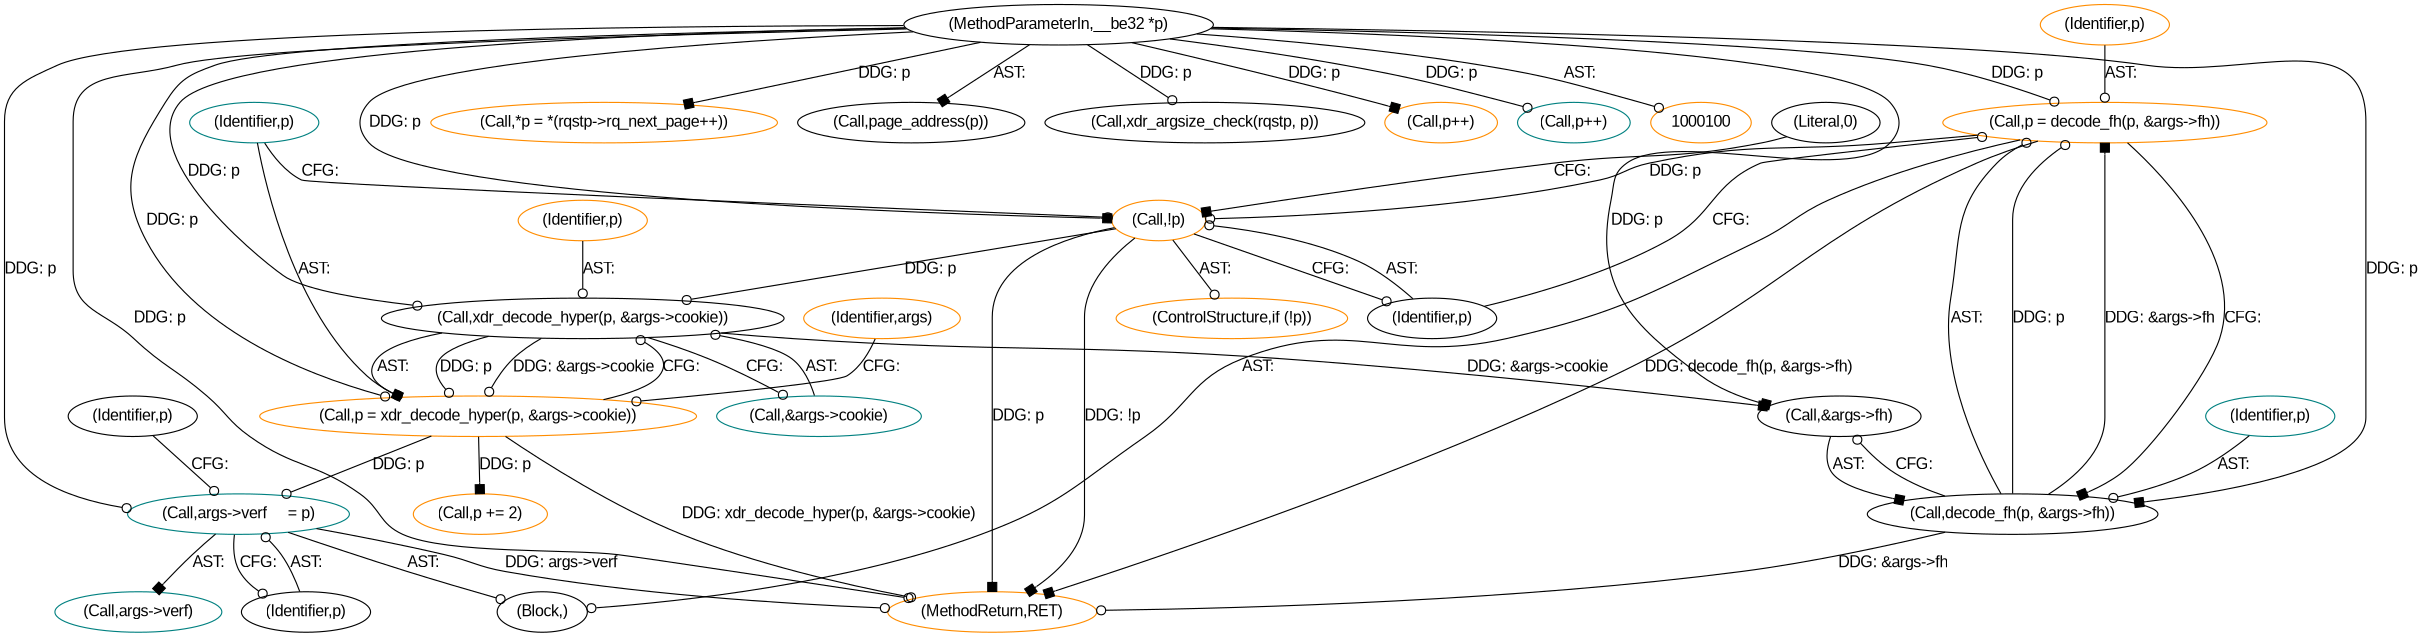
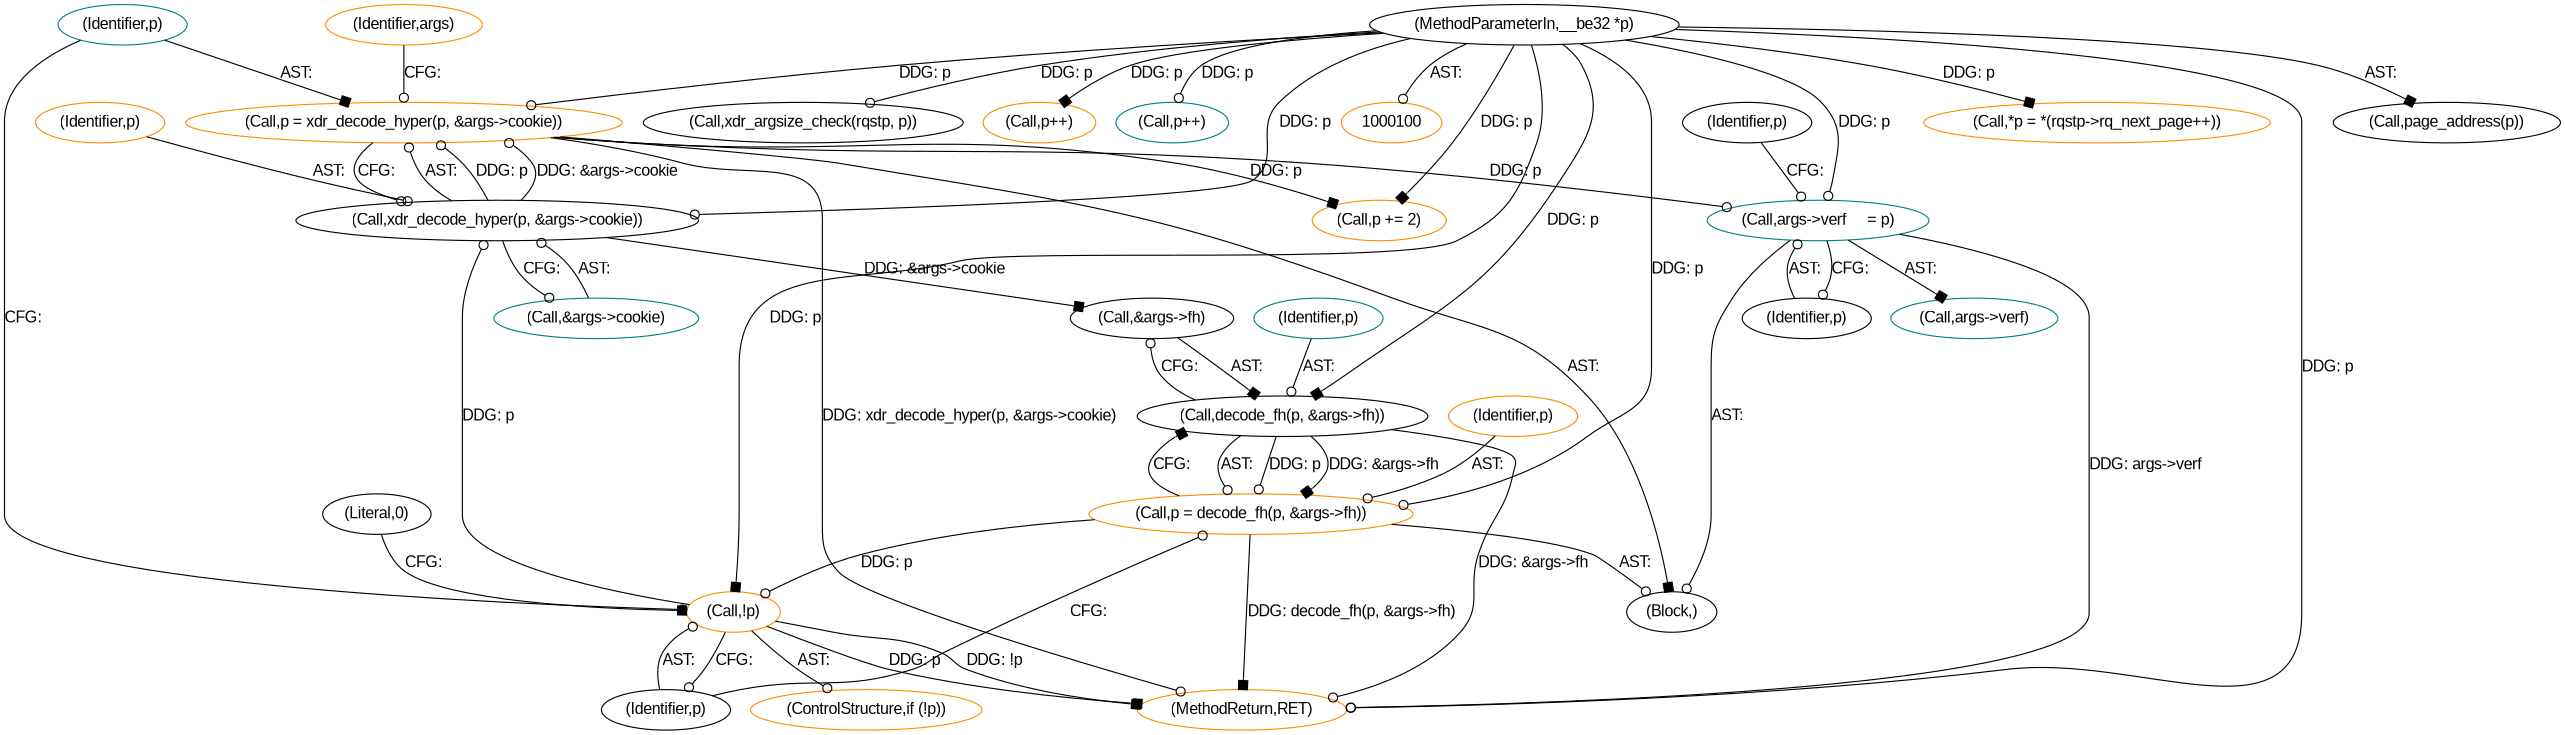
(1866, 90) -> (1467, 123)
none -> (1190, 231)
